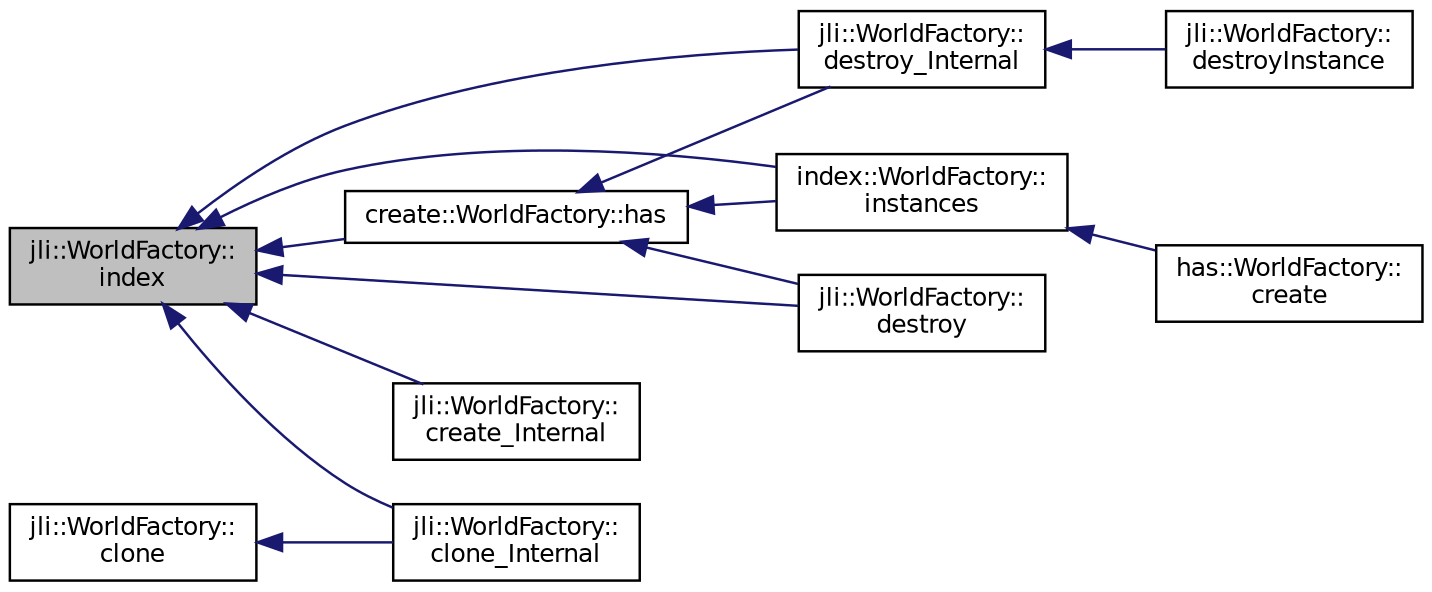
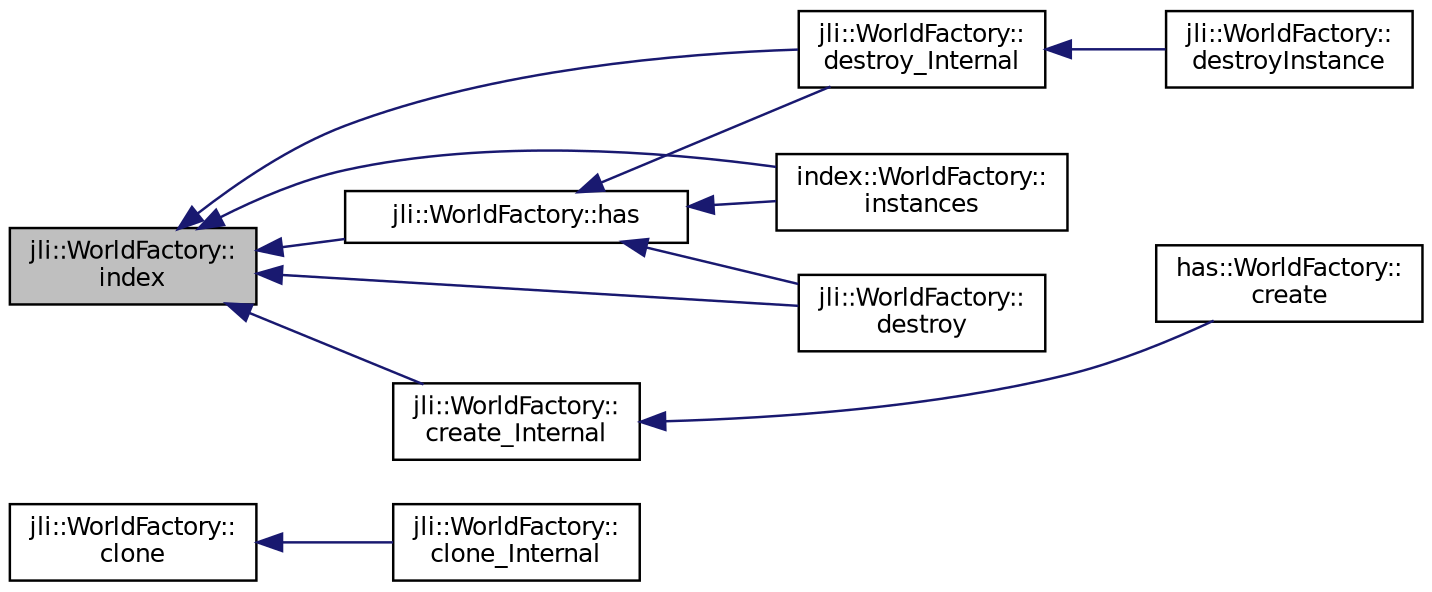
(516, 217) -> (516, 217)
(1123, 242) -> (945, 398)
(275, 428) -> none
